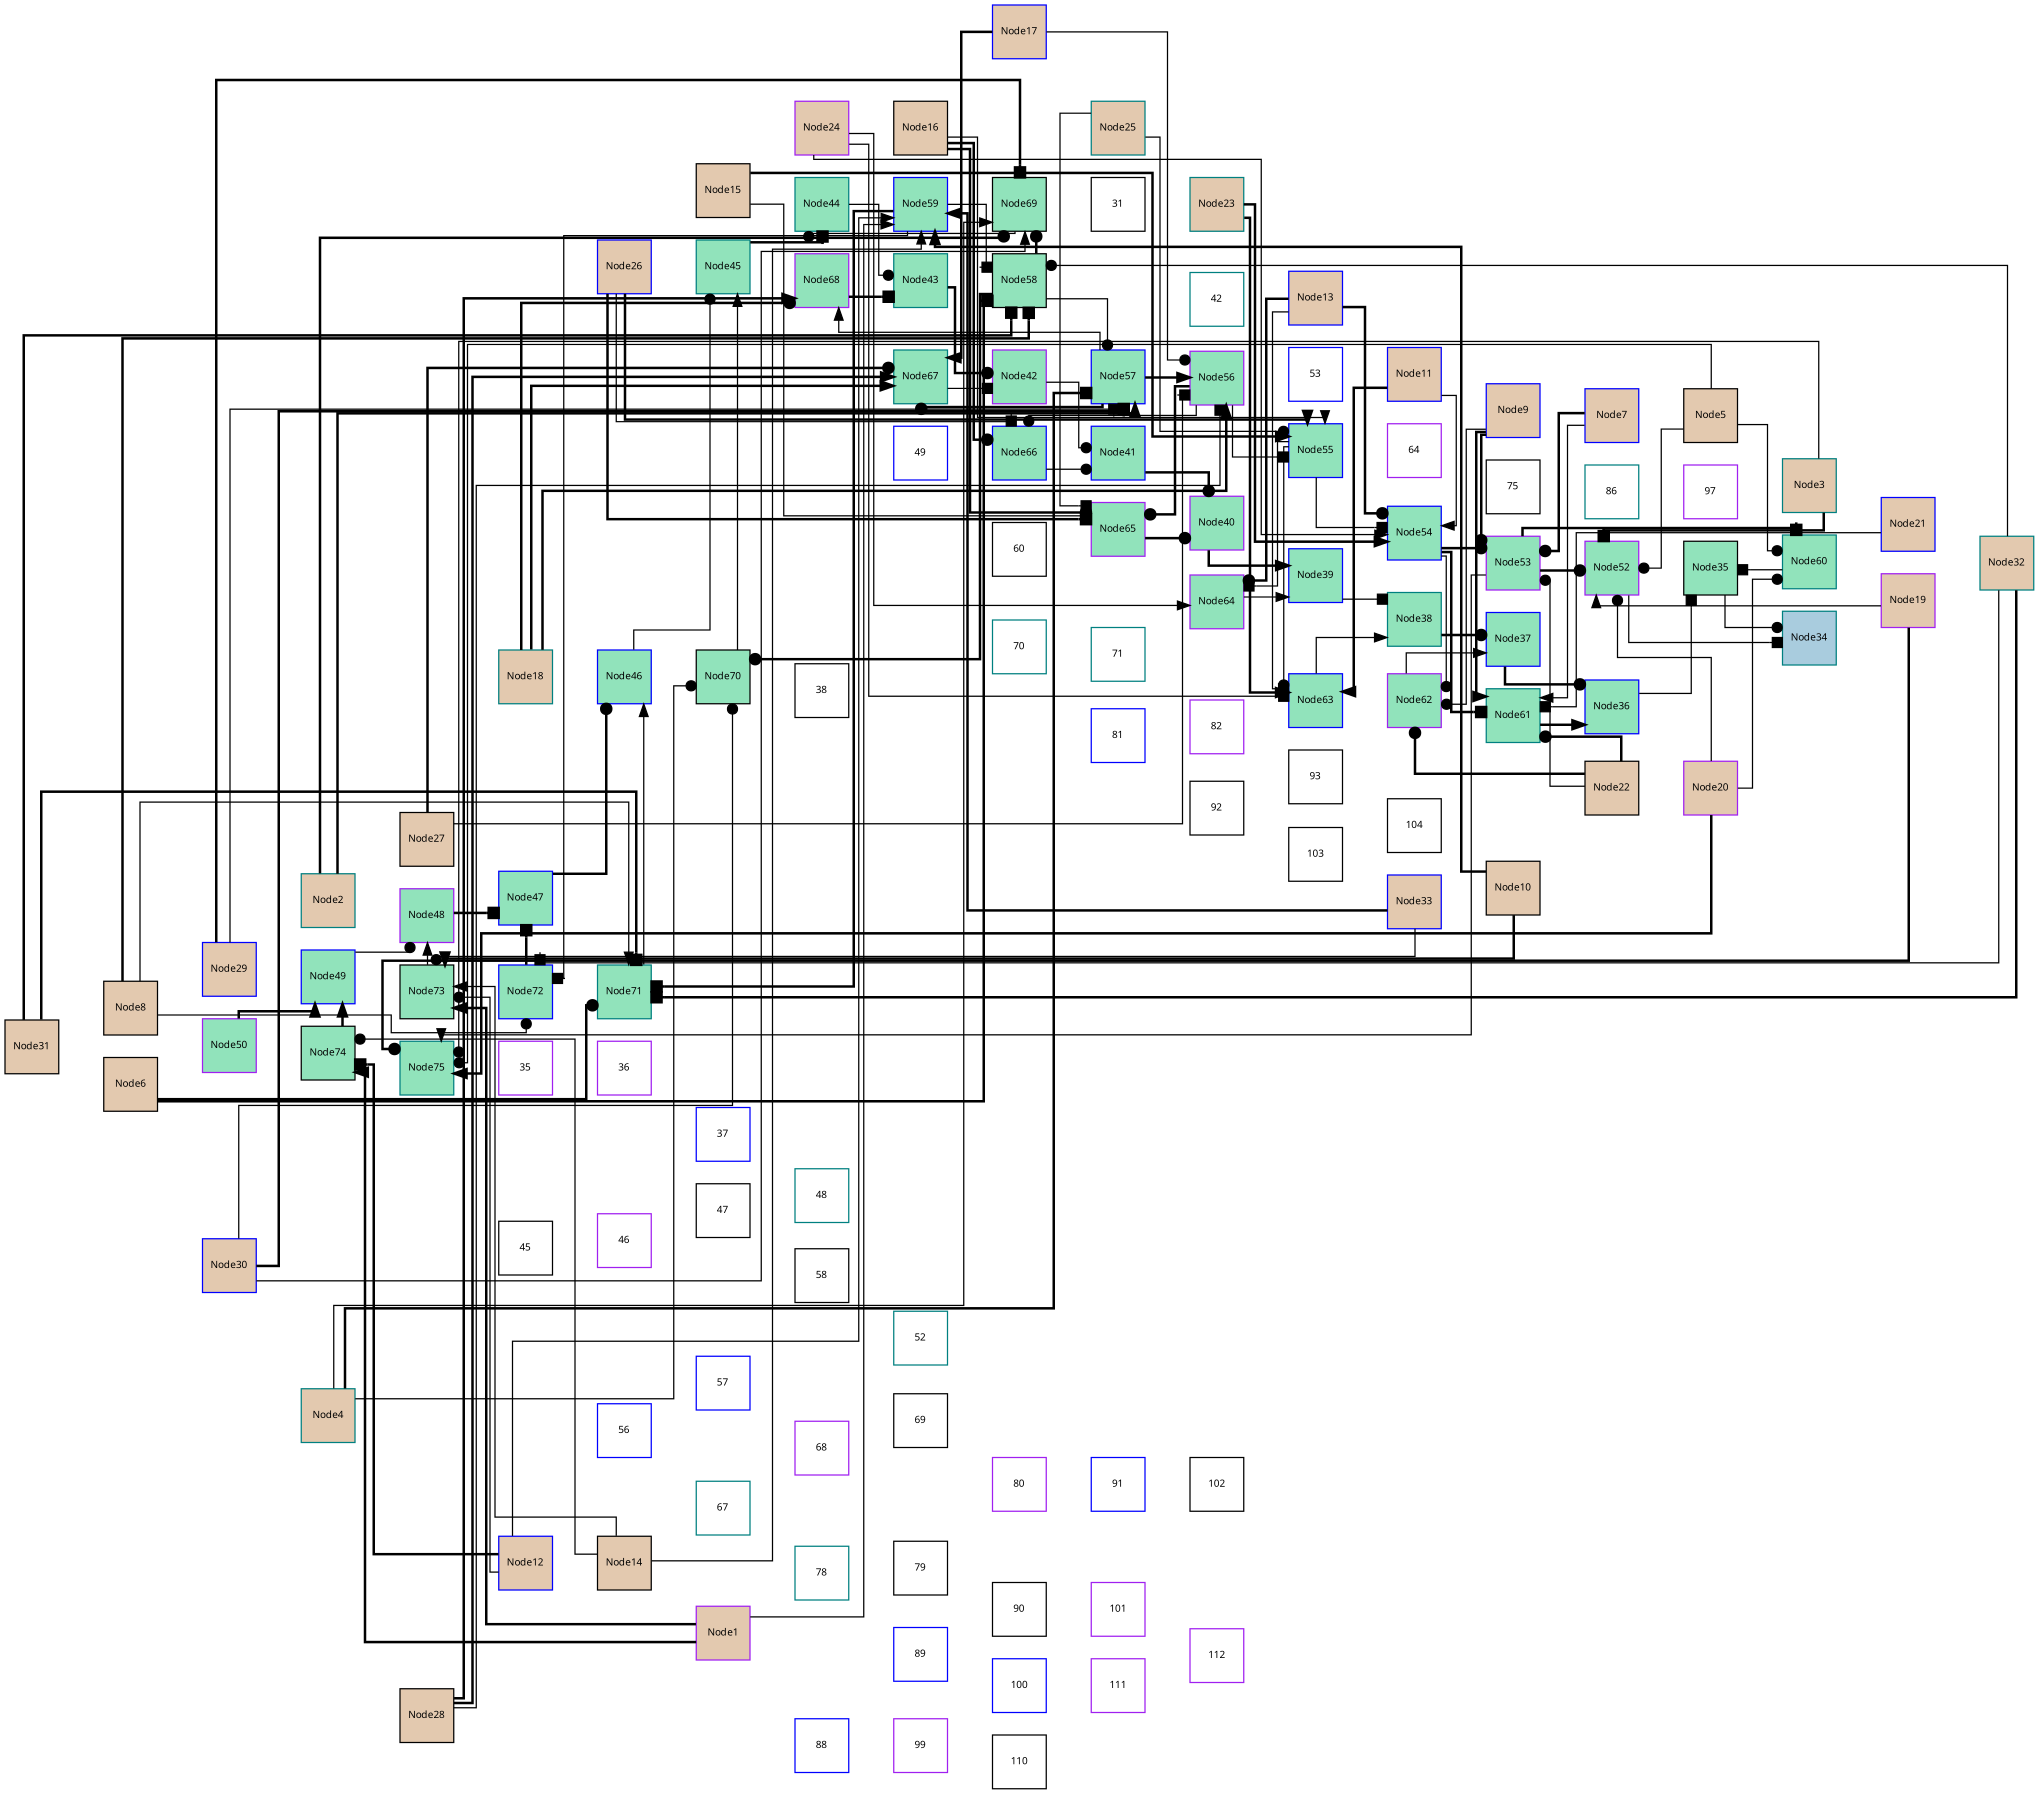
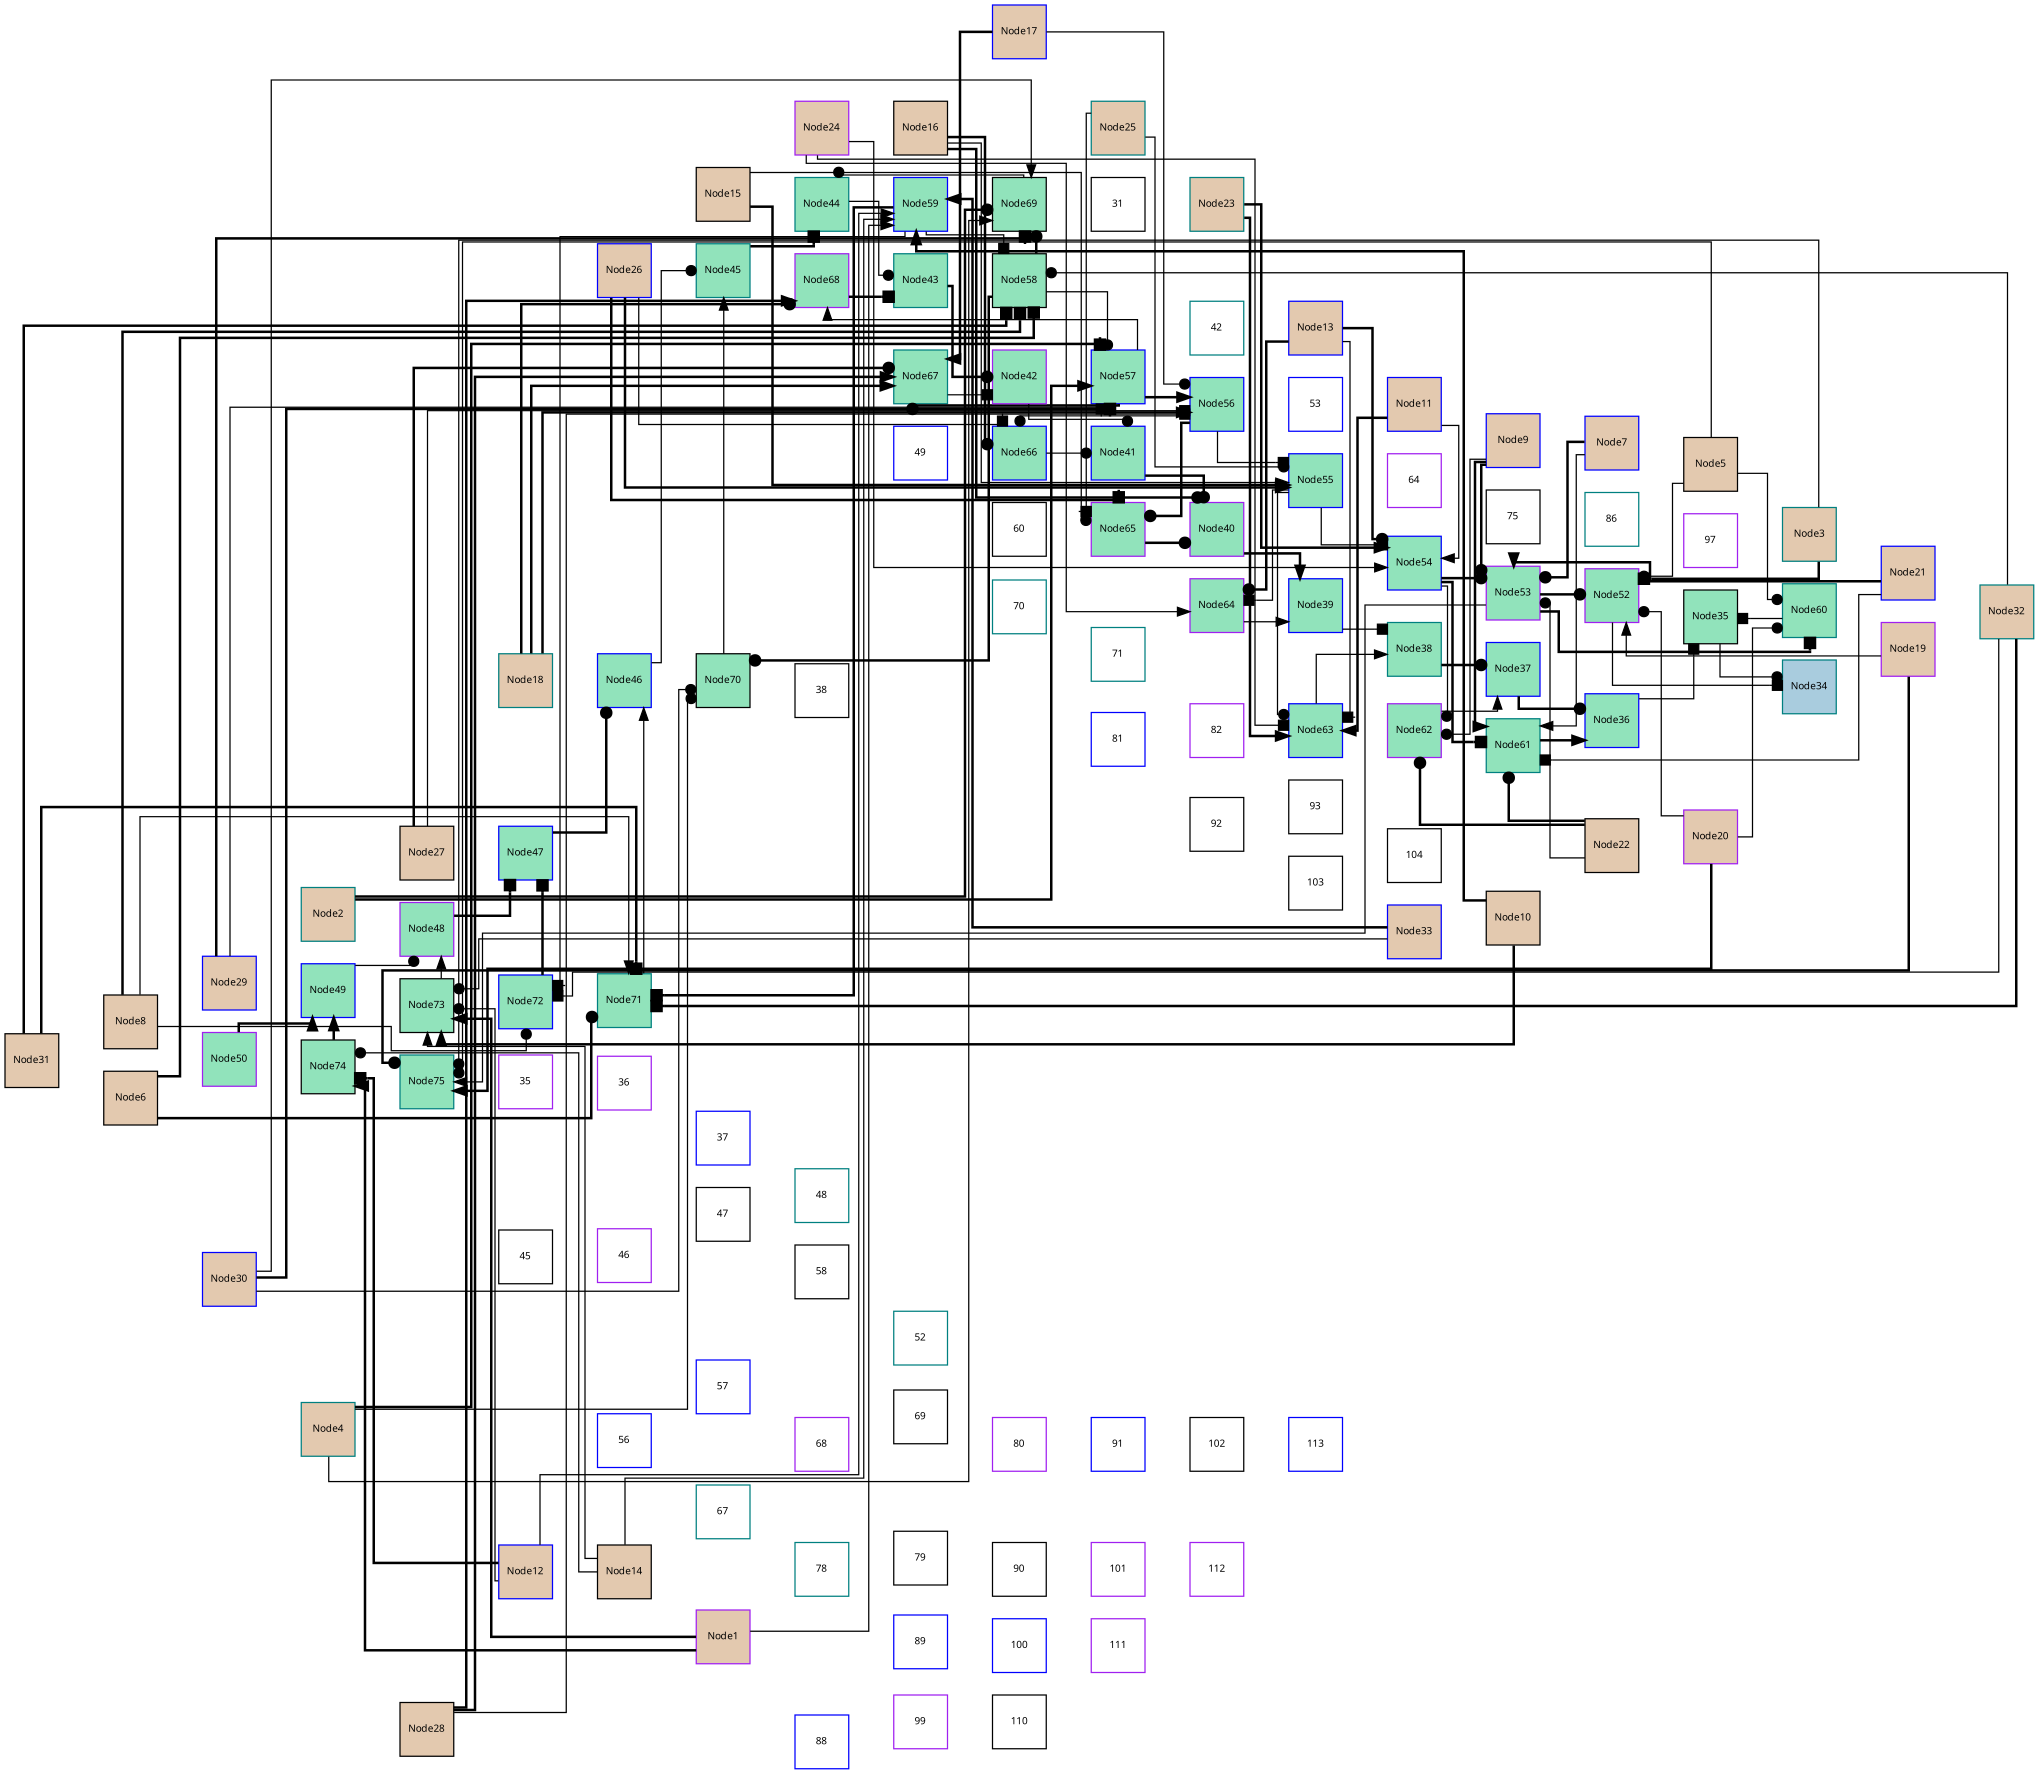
(970, 375) -> (976, 420)
(1217, 378) -> (1217, 404)
none -> (1649, 562)
none -> (1316, 1444)
